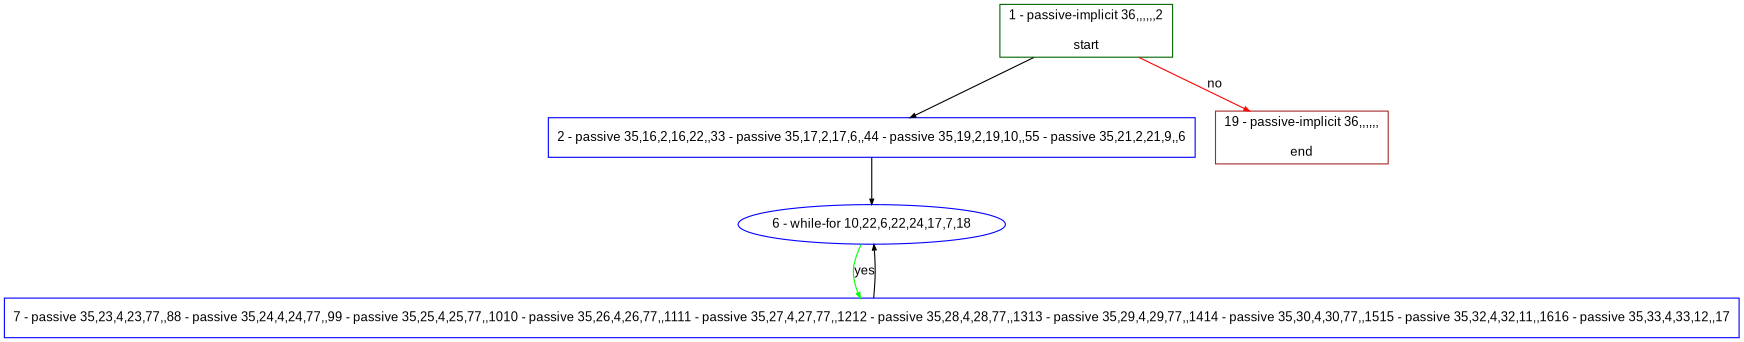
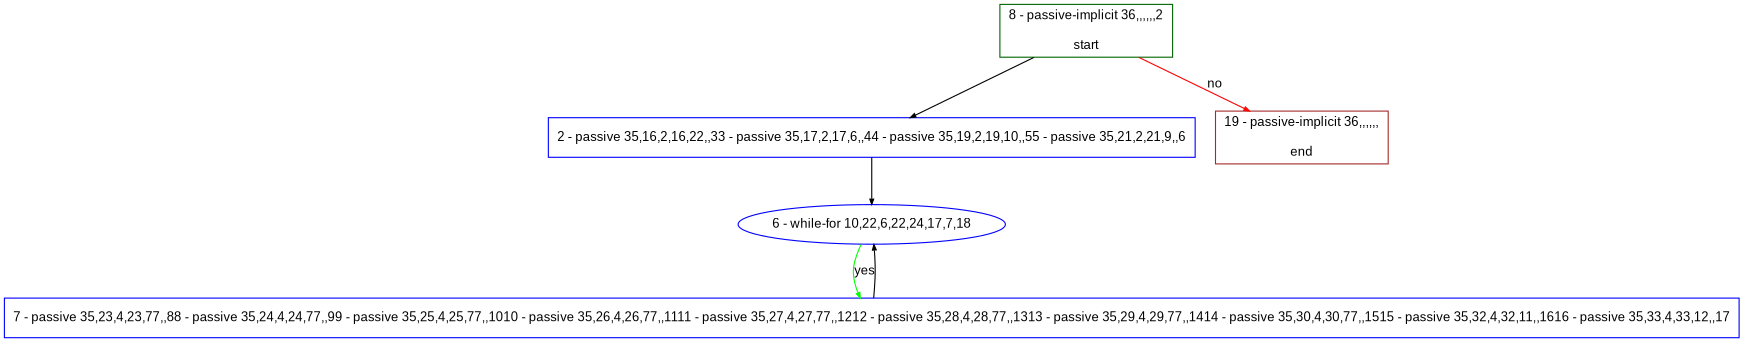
(1086, 31) -> (1086, 31)
